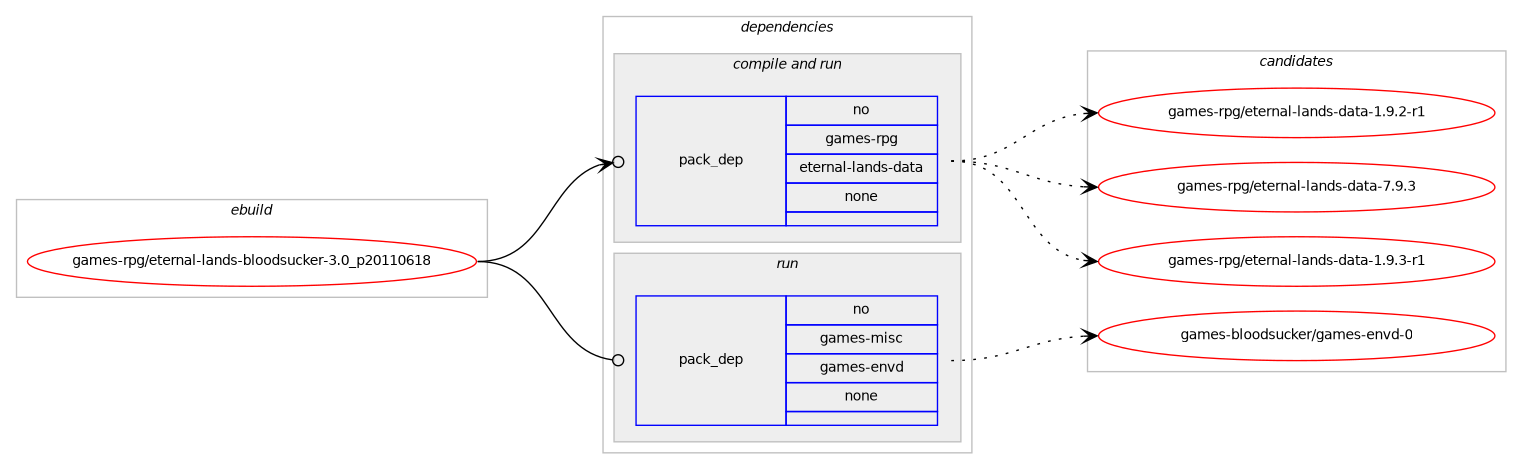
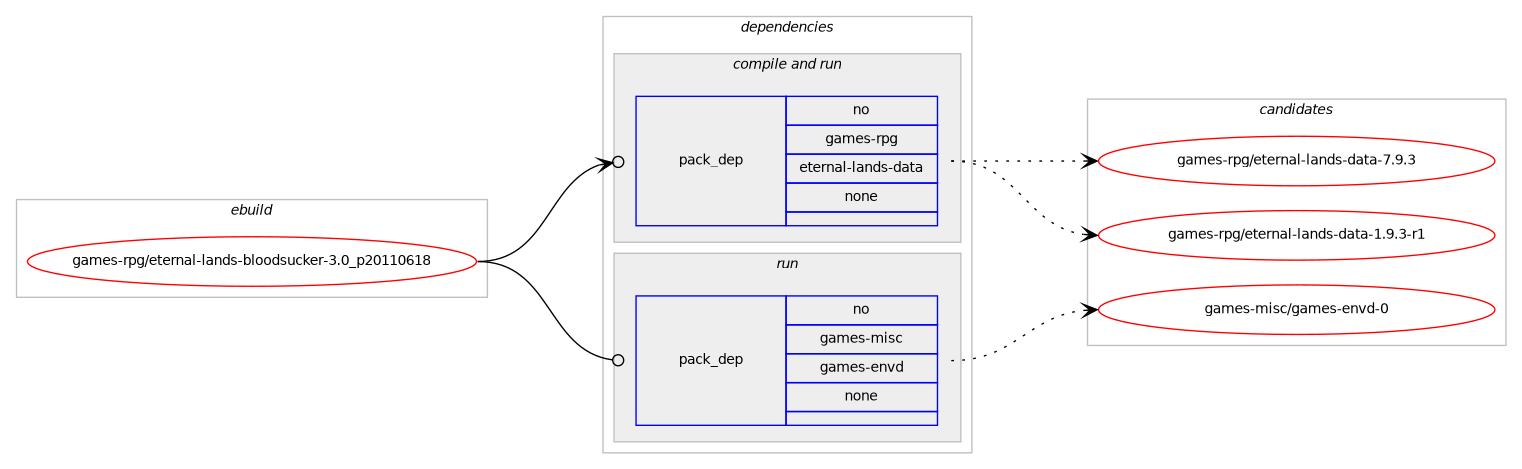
(1297, 113) -> none
(1297, 336) -> (1297, 310)
